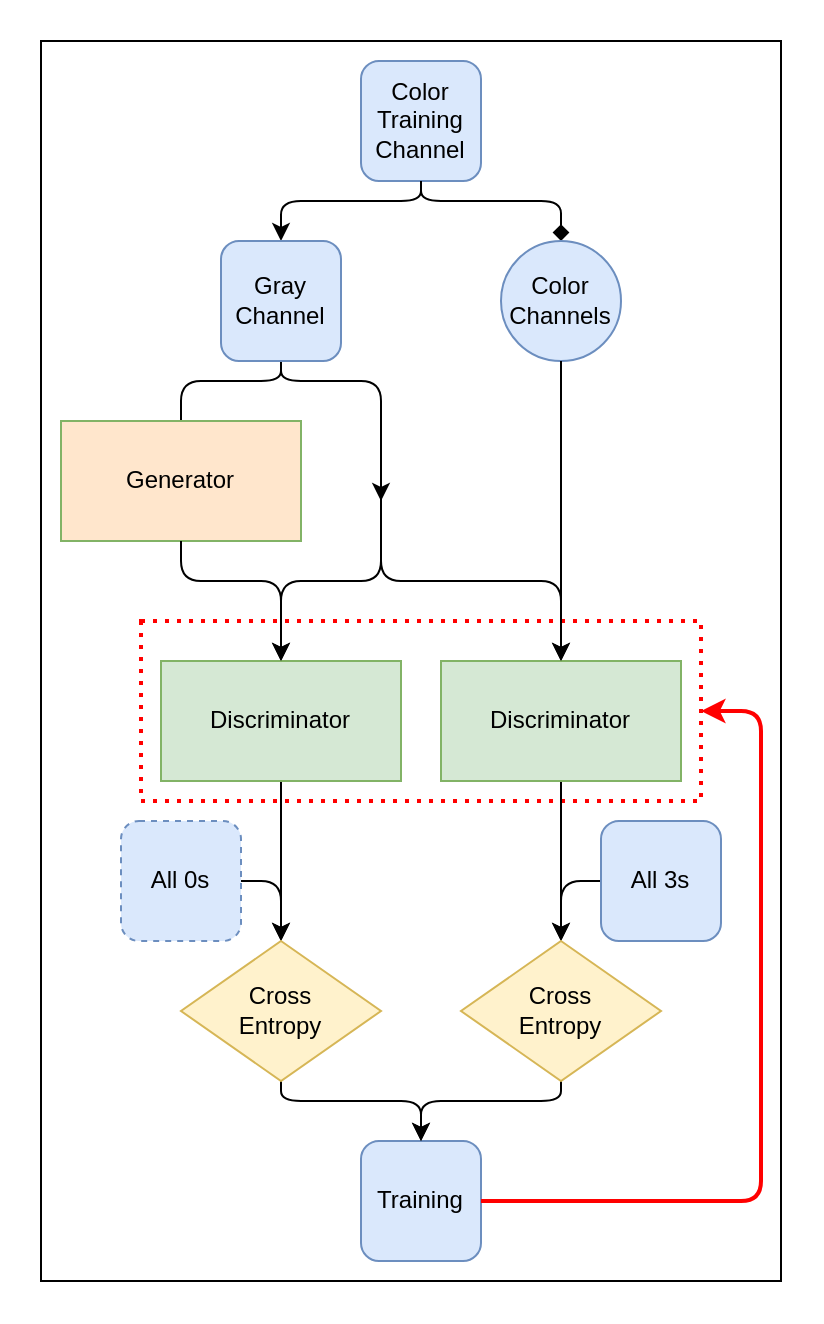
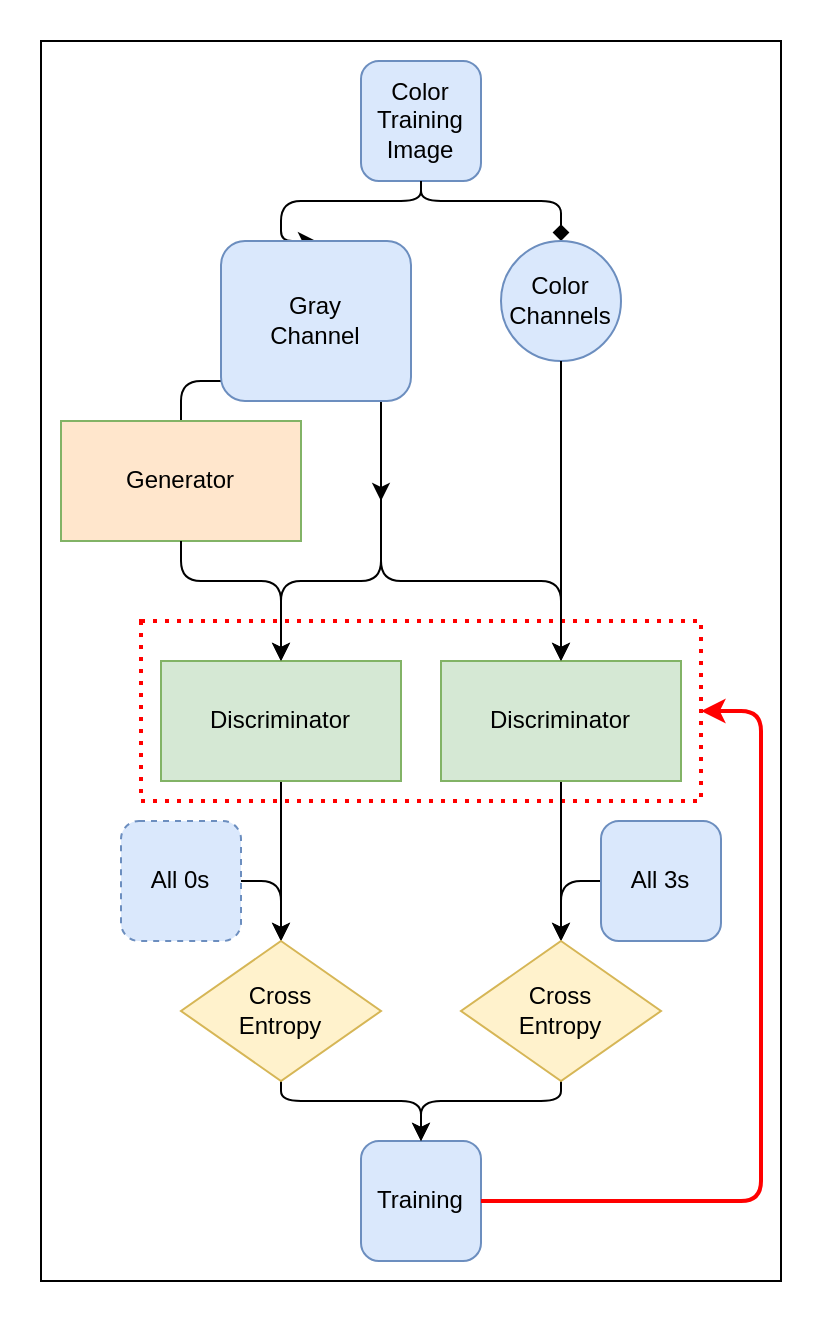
(421, 121) -> (421, 121)
(281, 301) -> (316, 321)
